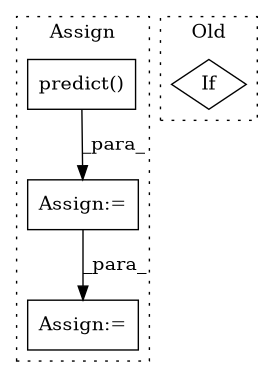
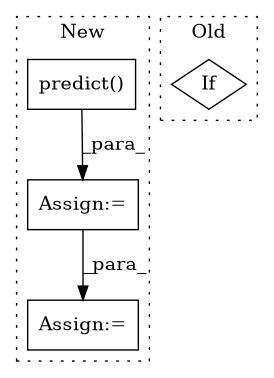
(83, 33) -> (83, 33)
